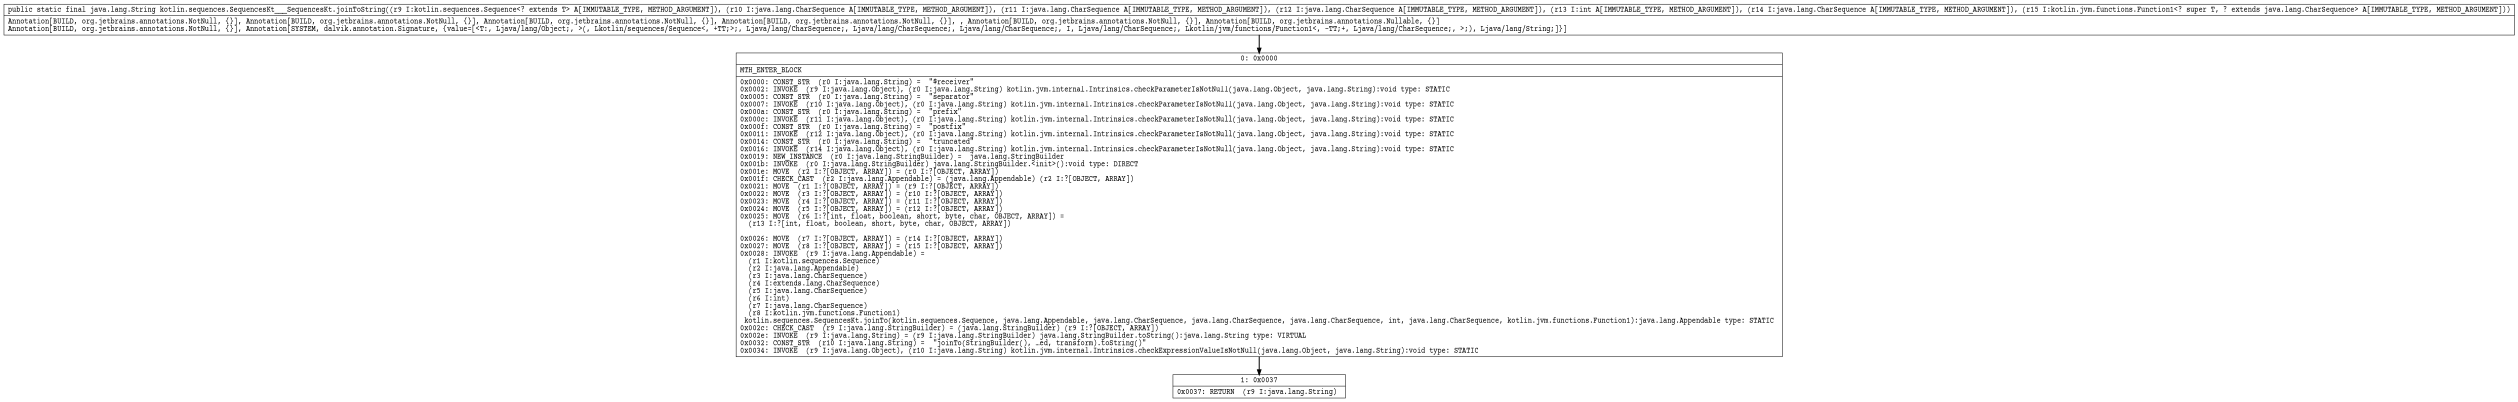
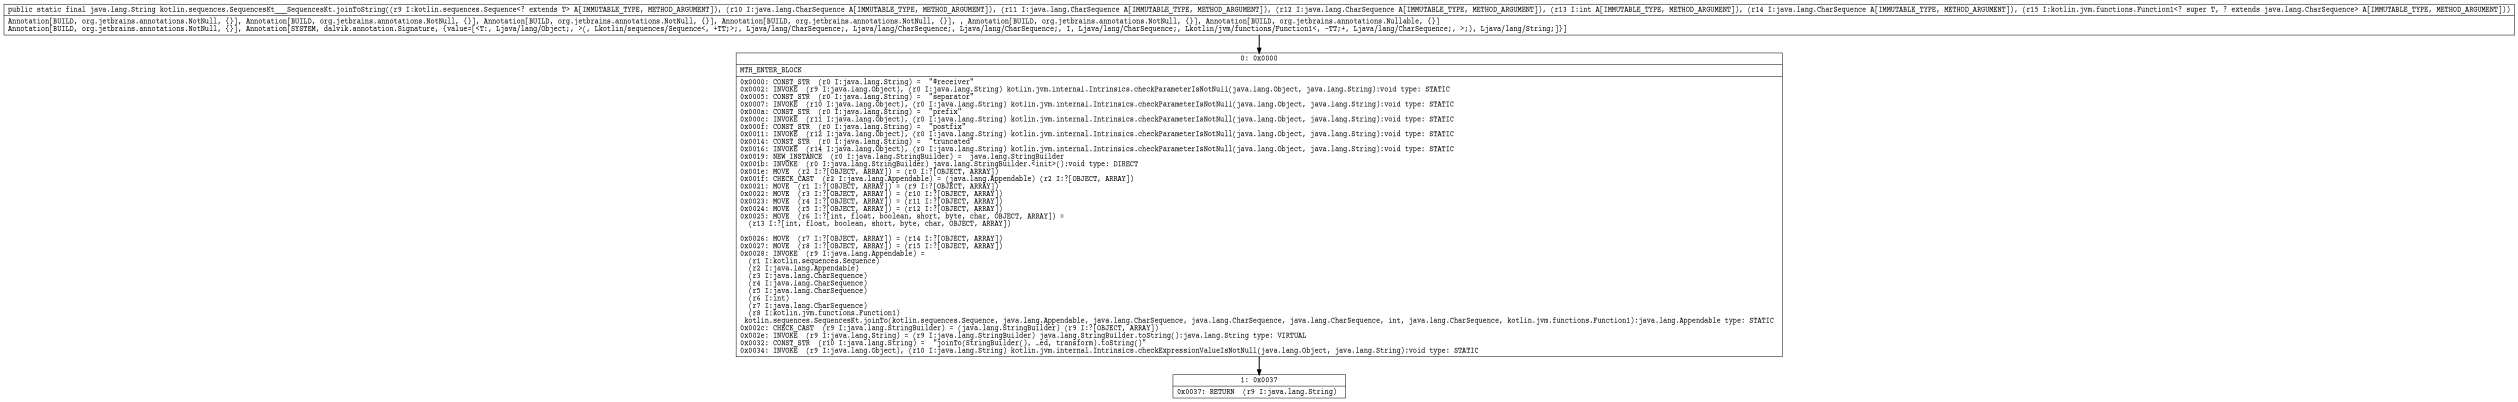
(810, 283) -> (804, 283)
